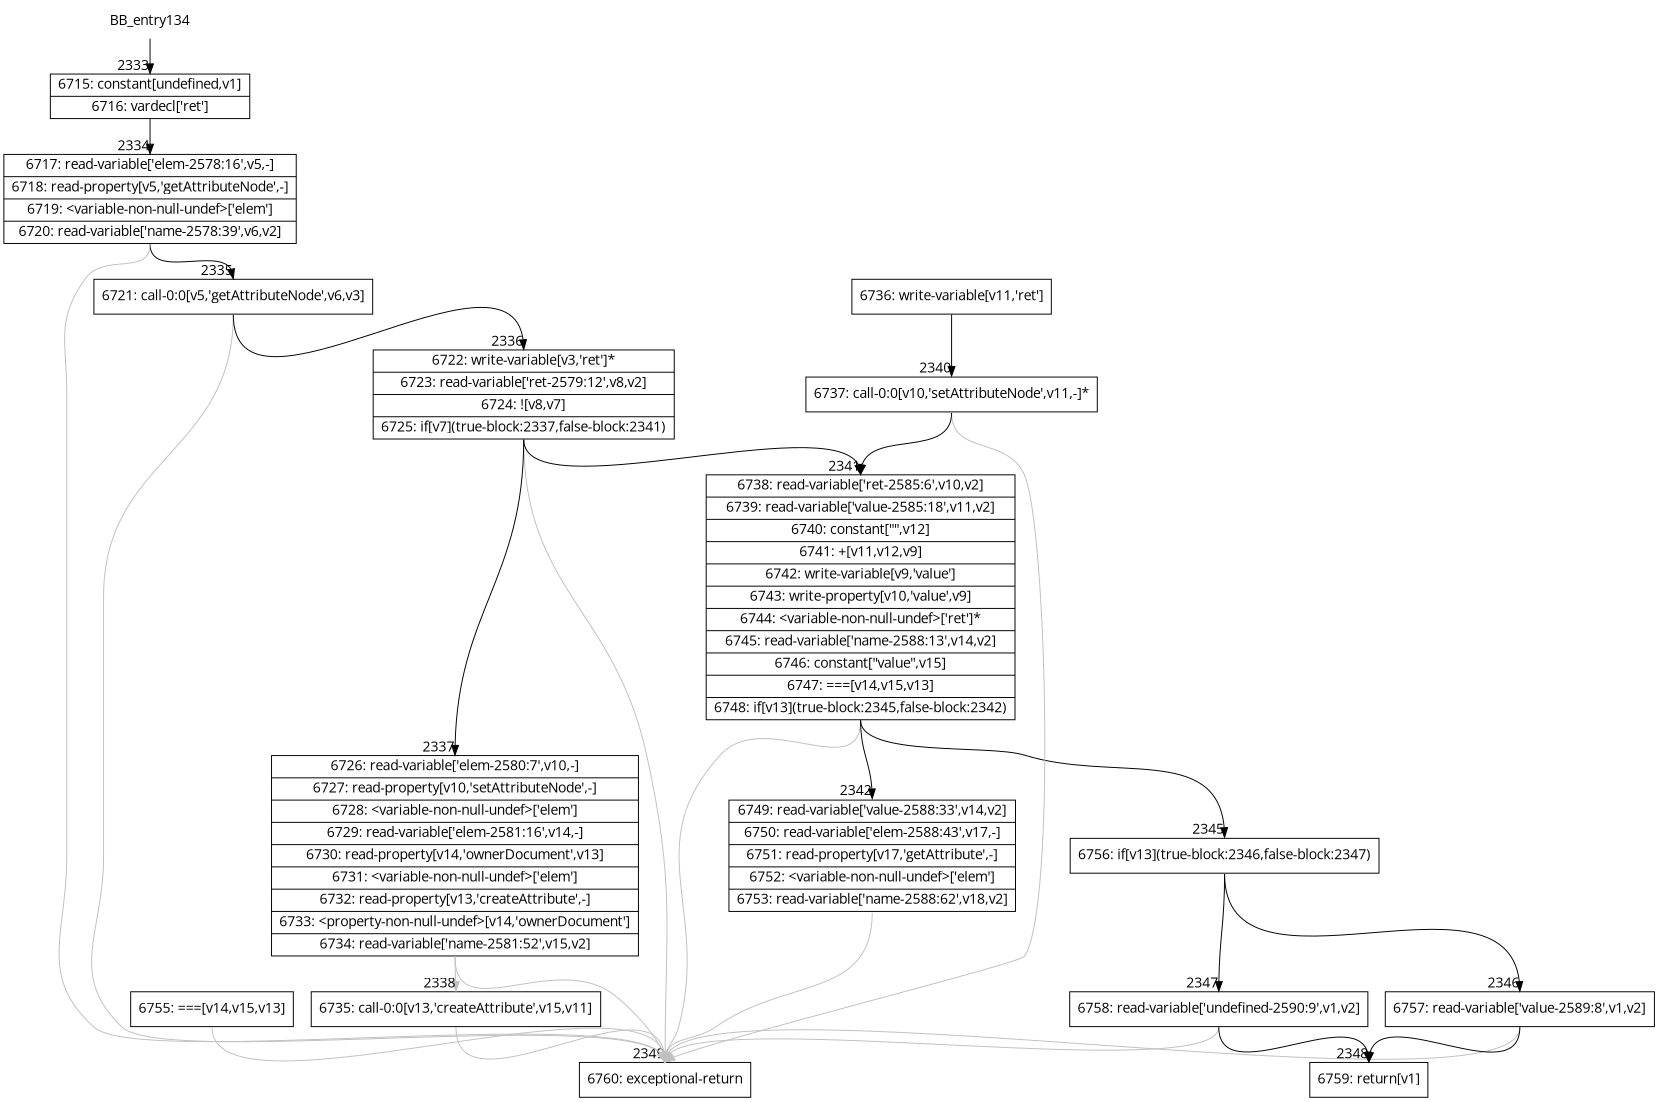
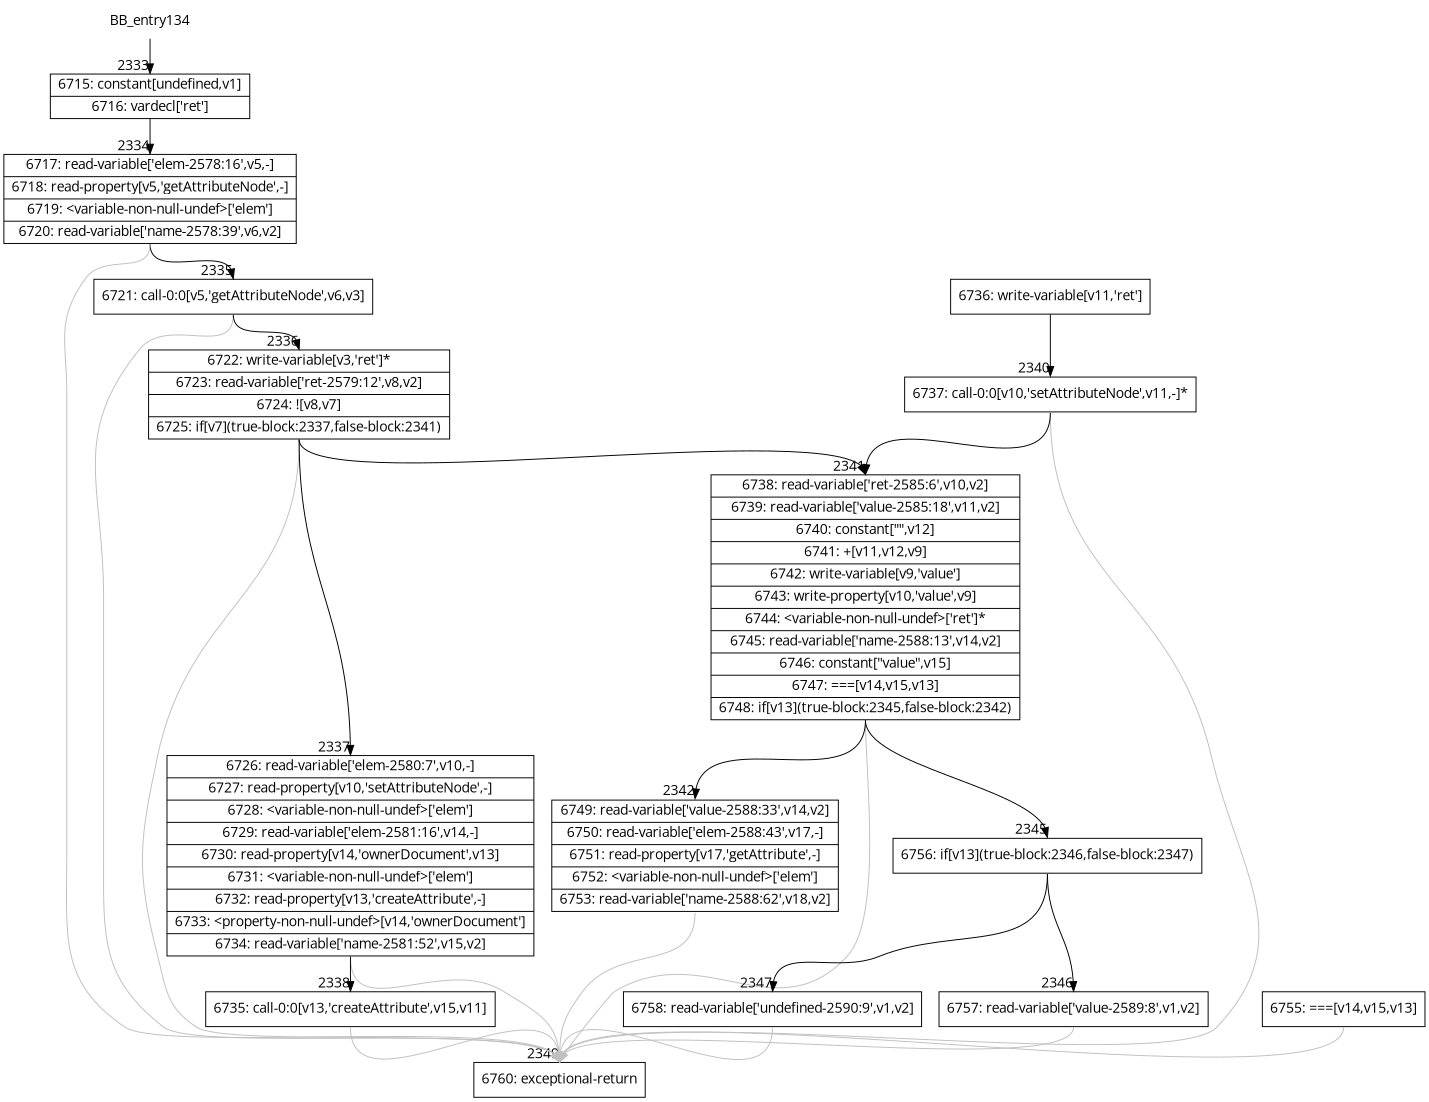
(455, 969) -> (350, 969)
(1369, 1080) -> none
